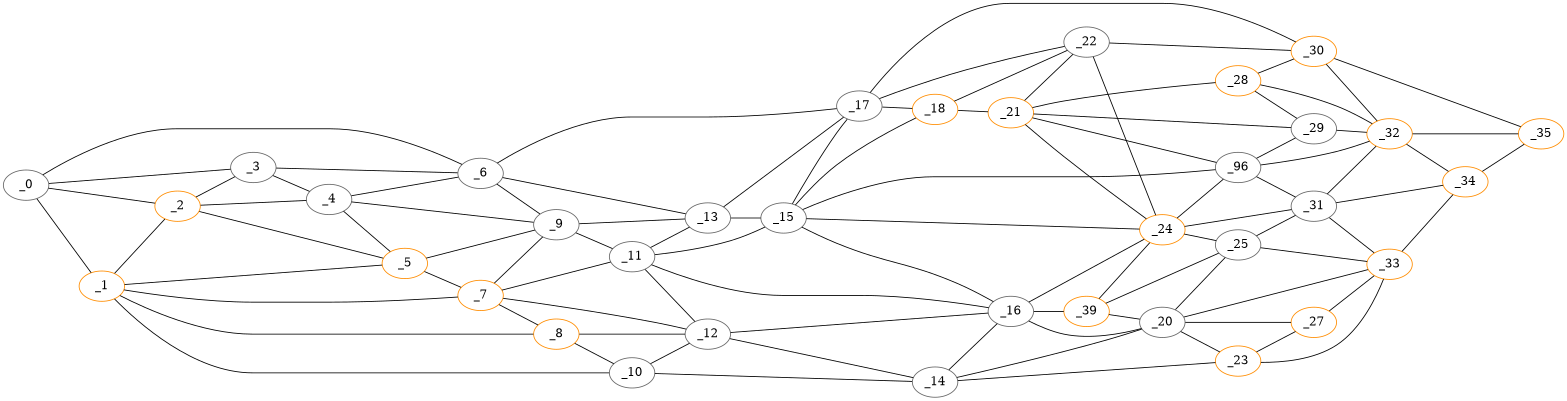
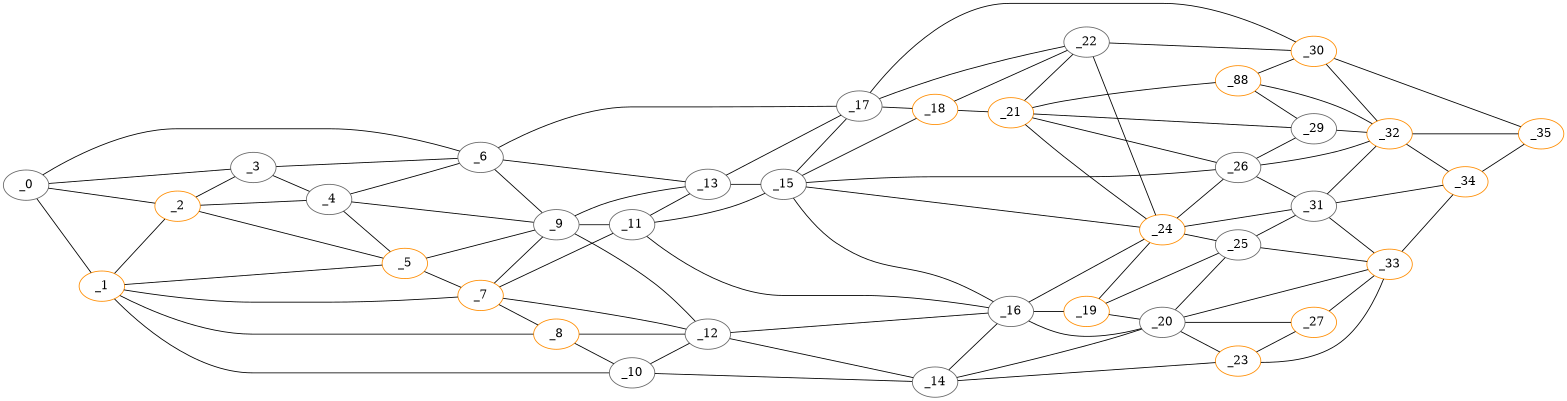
(1238, 81) -> (1238, 81)
(1238, 167) -> (1238, 167)
(670, 296) -> (639, 272)
(1087, 311) -> (1087, 311)
